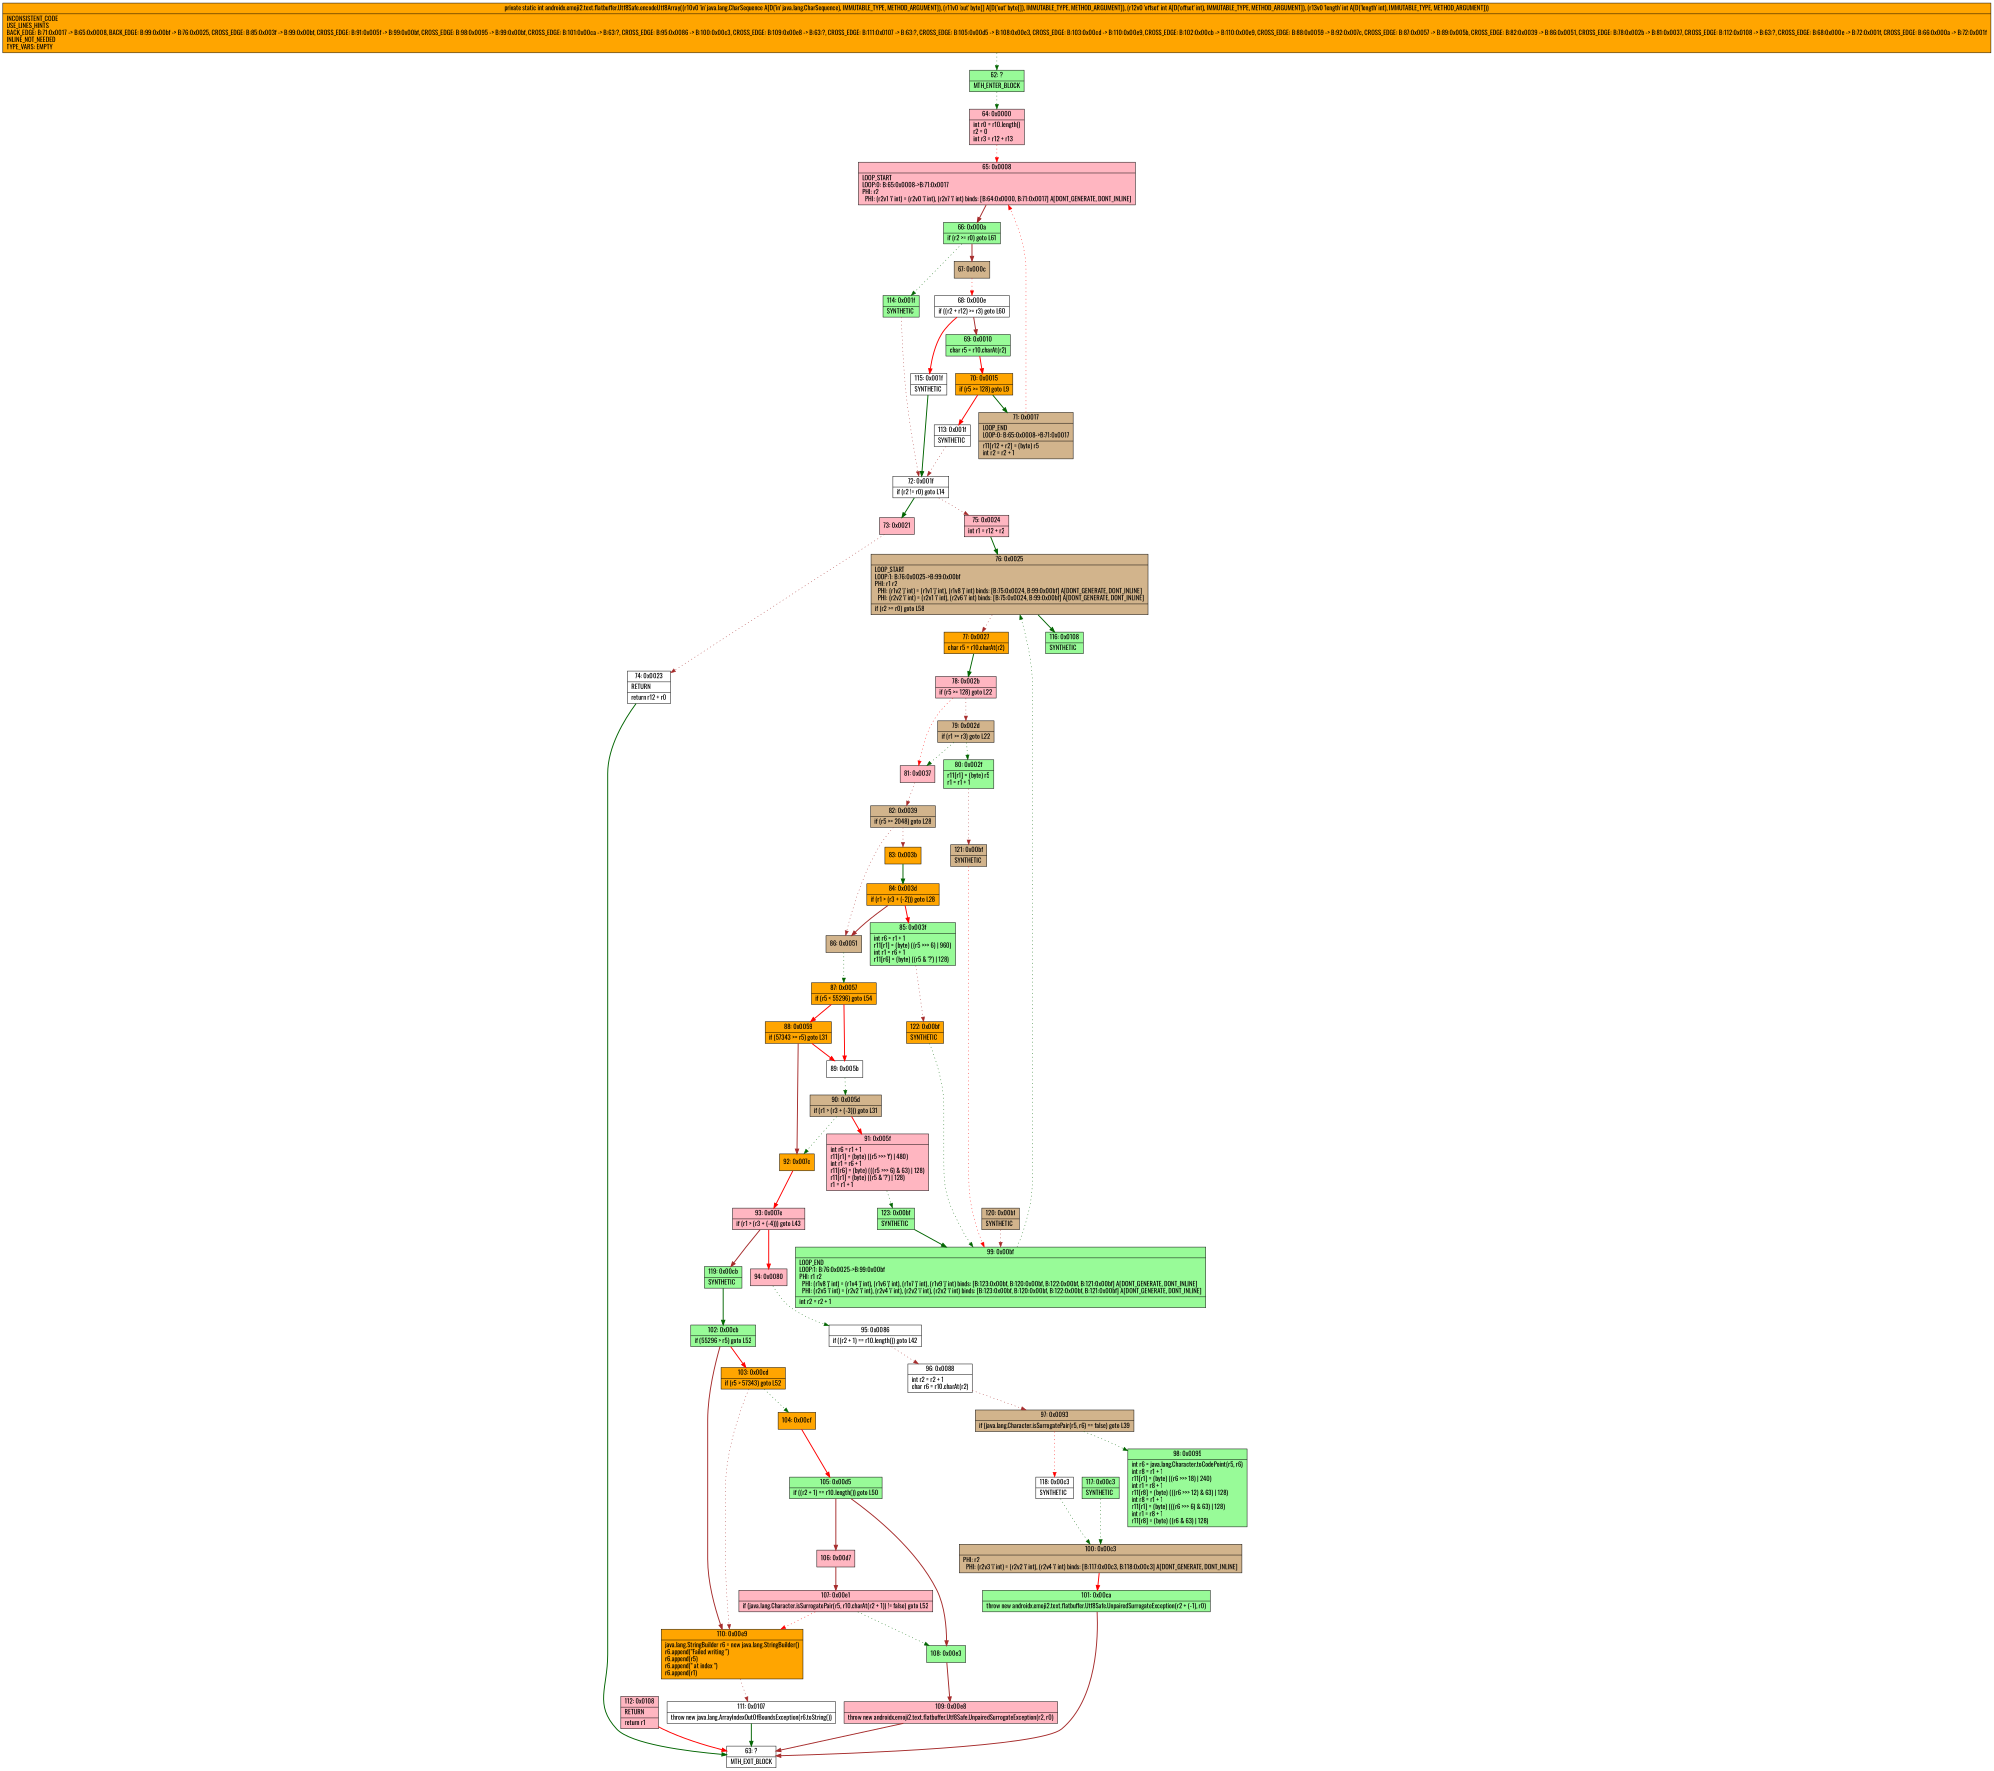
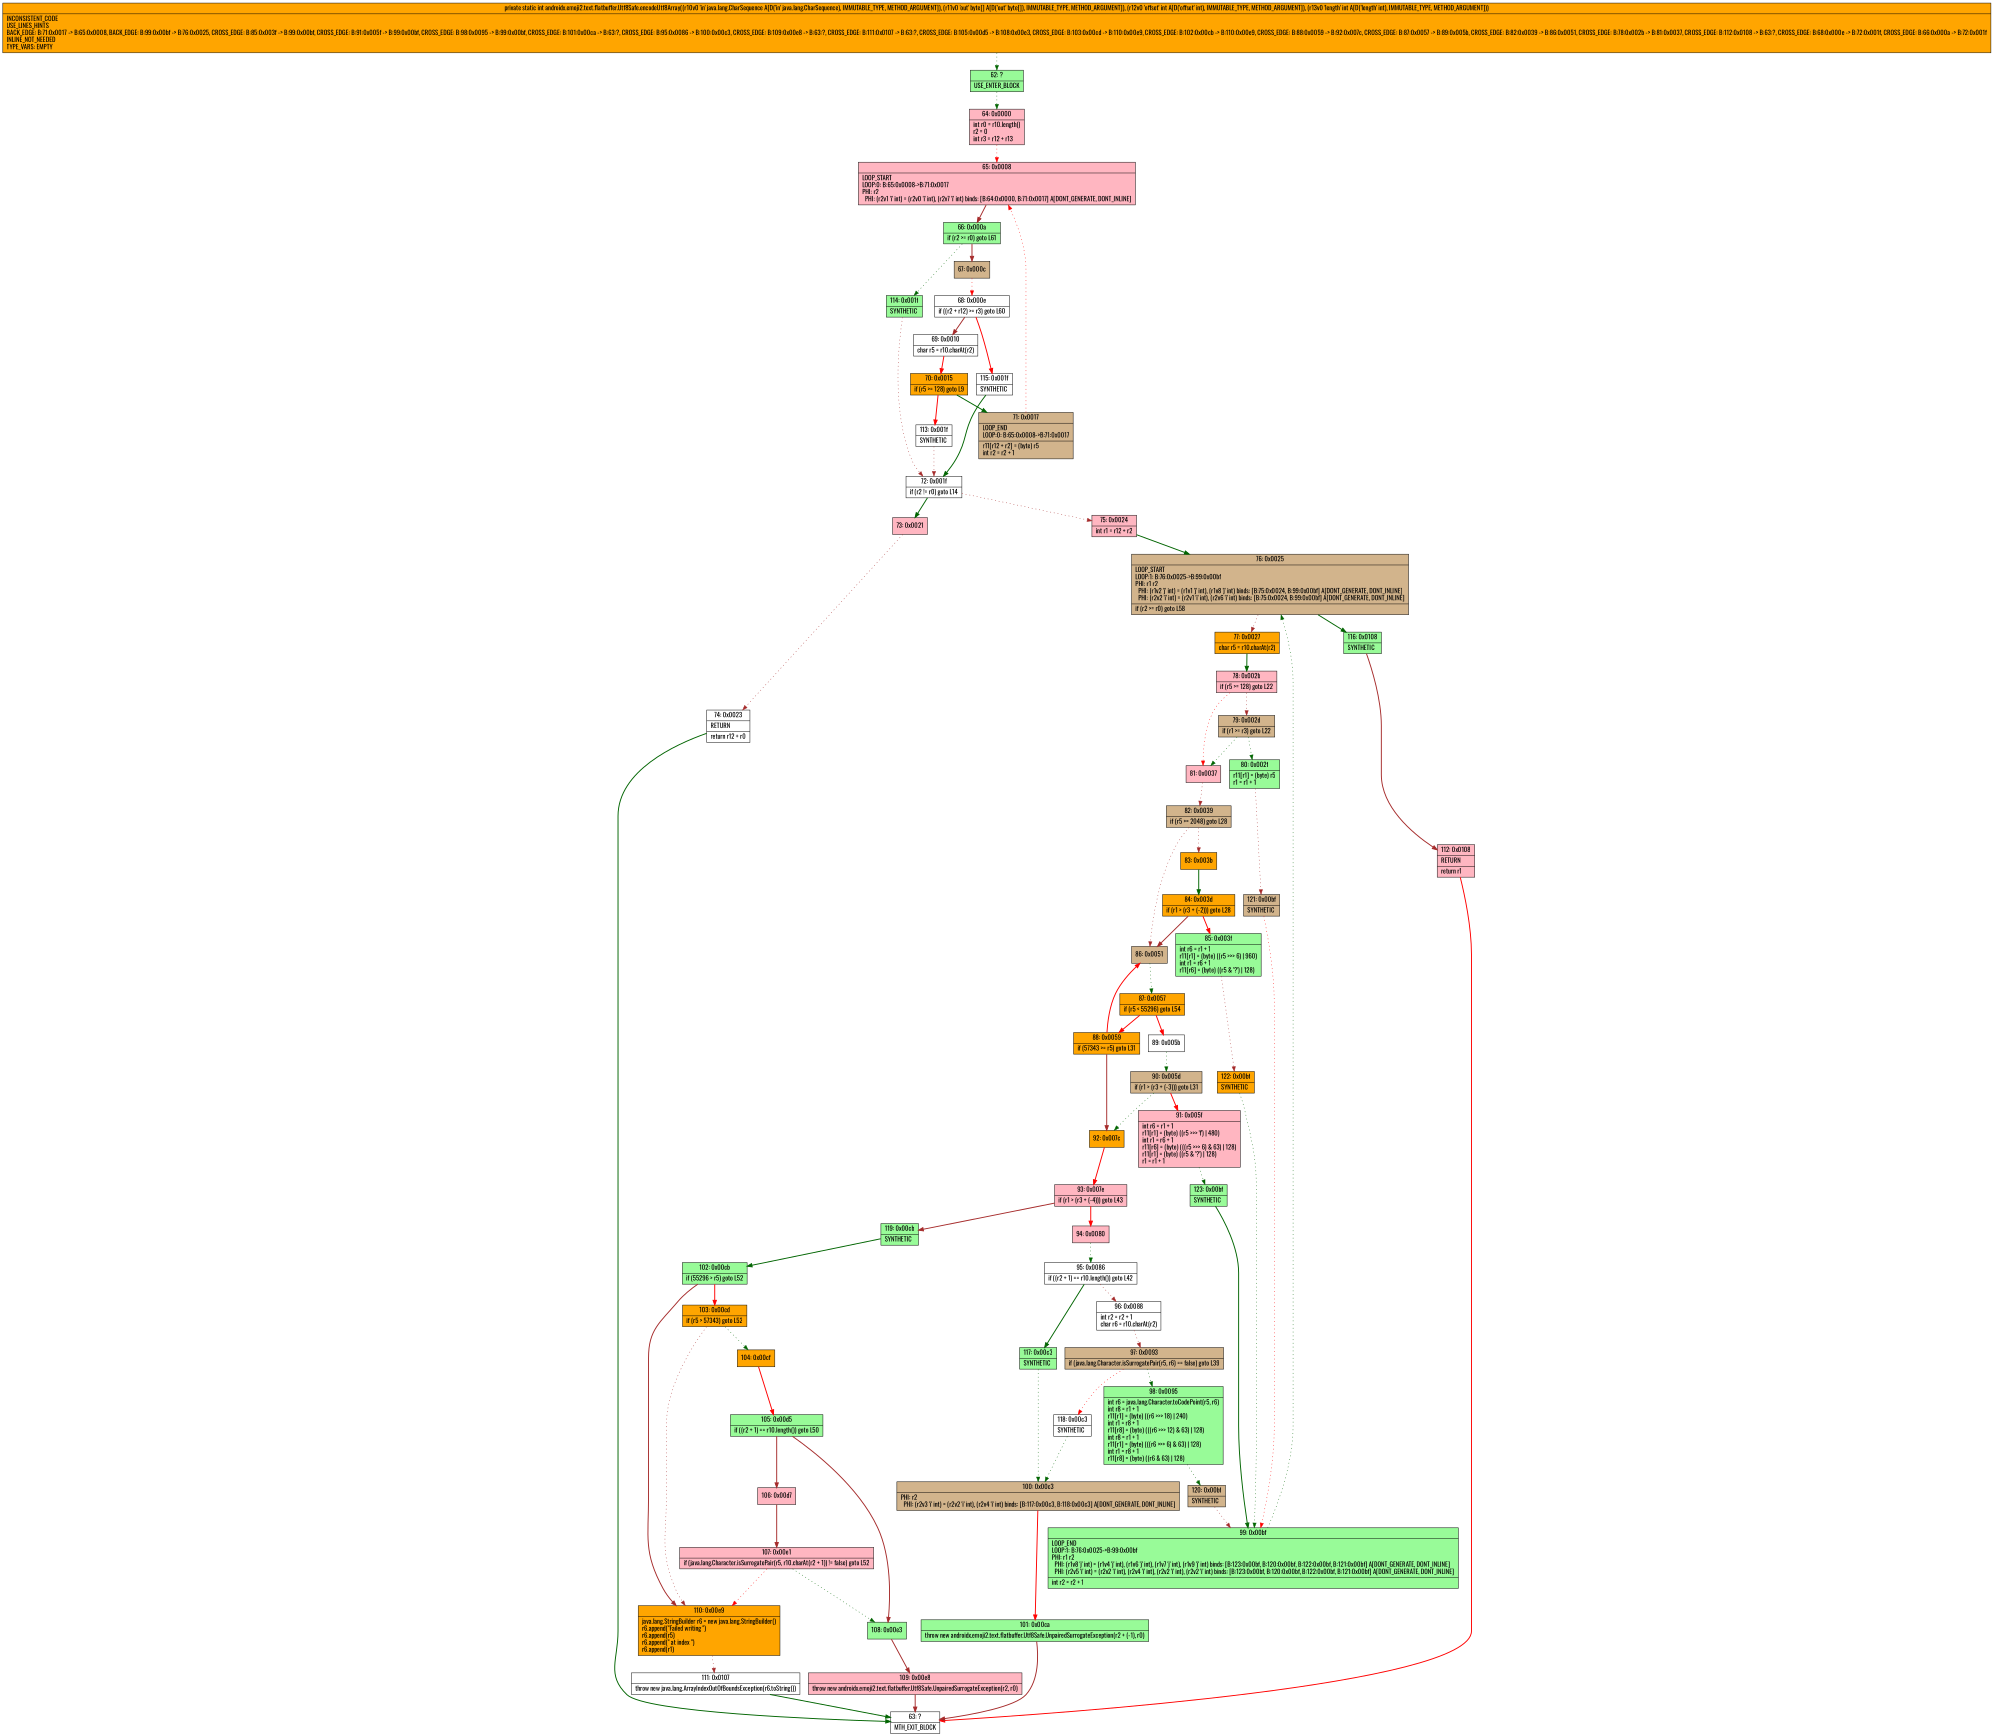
(997, 86) -> (997, 86)
(978, 345) -> (946, 345)
none -> (1381, 760)
(821, 1051) -> (1114, 996)
none -> (1066, 1314)
none -> (1193, 1473)
